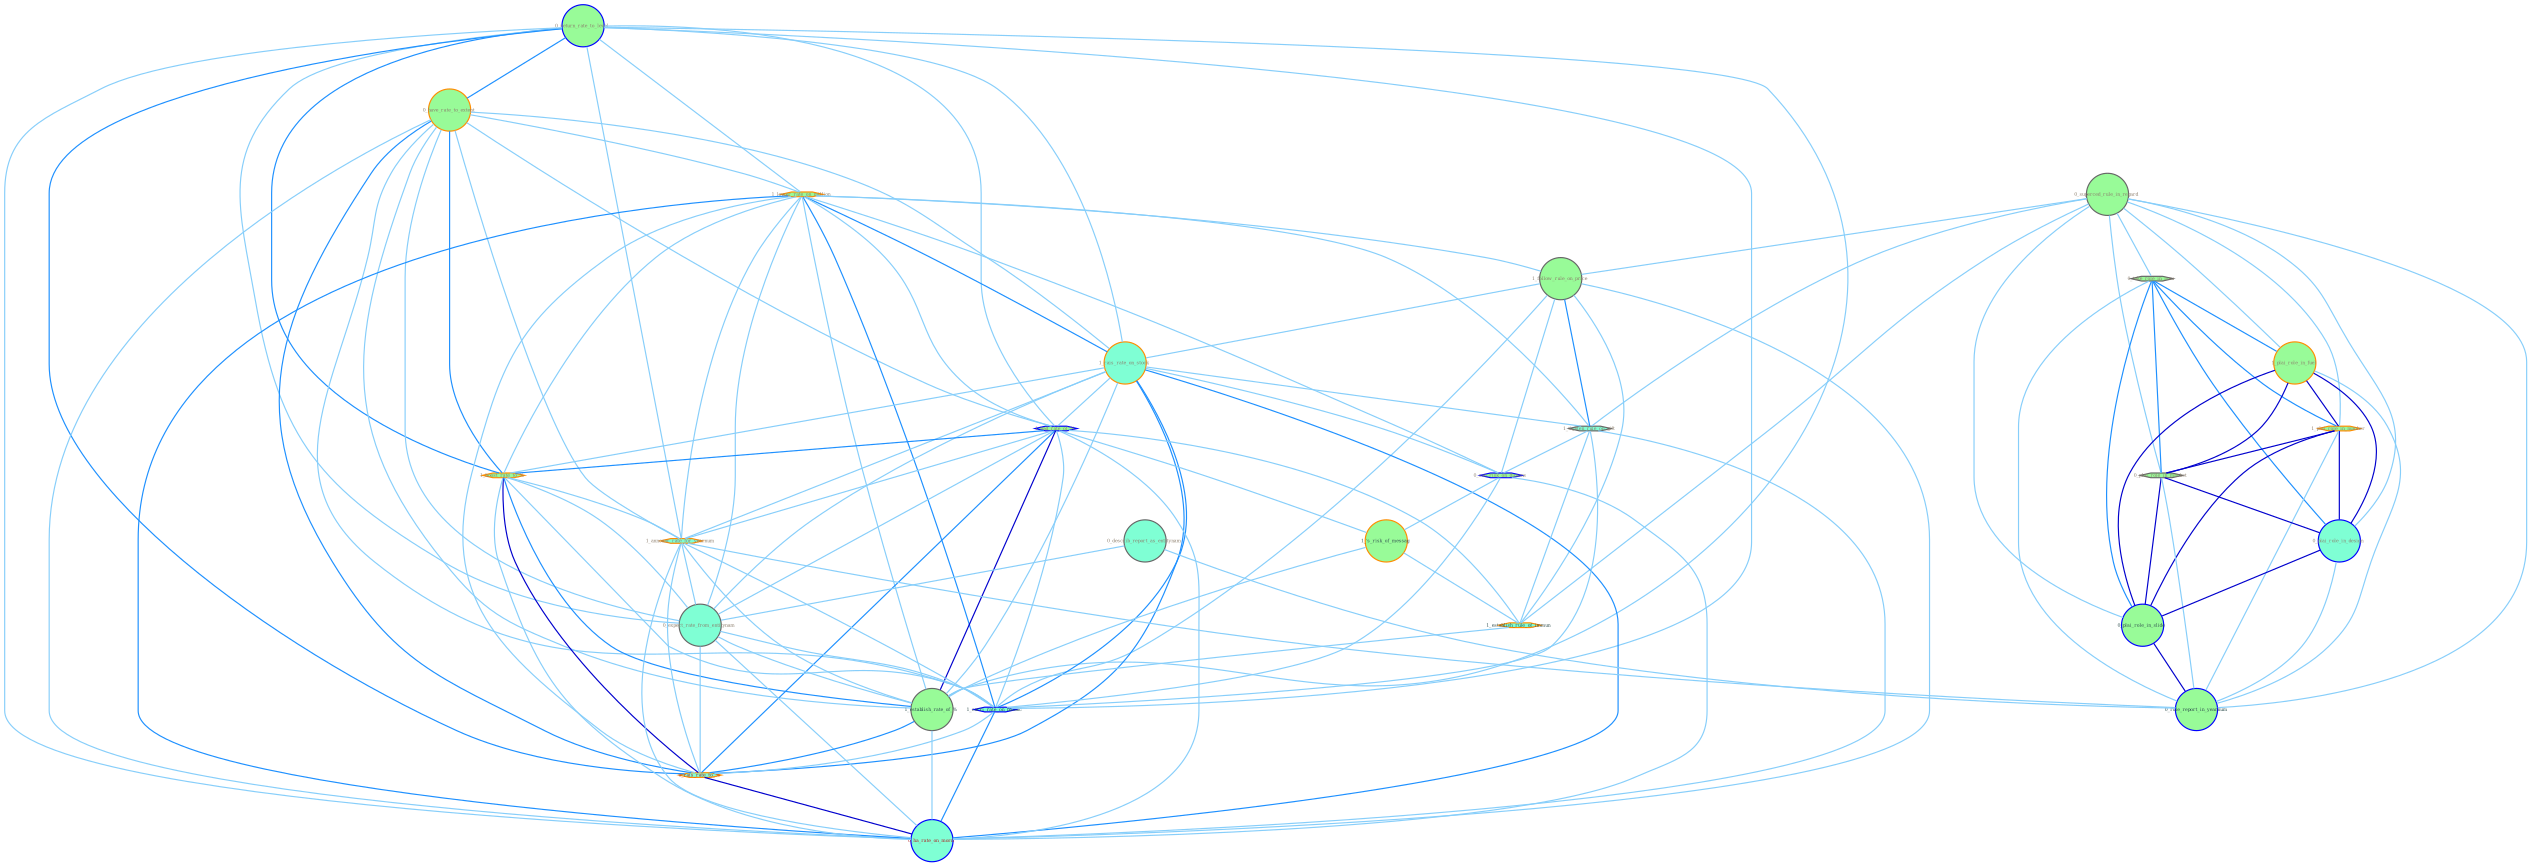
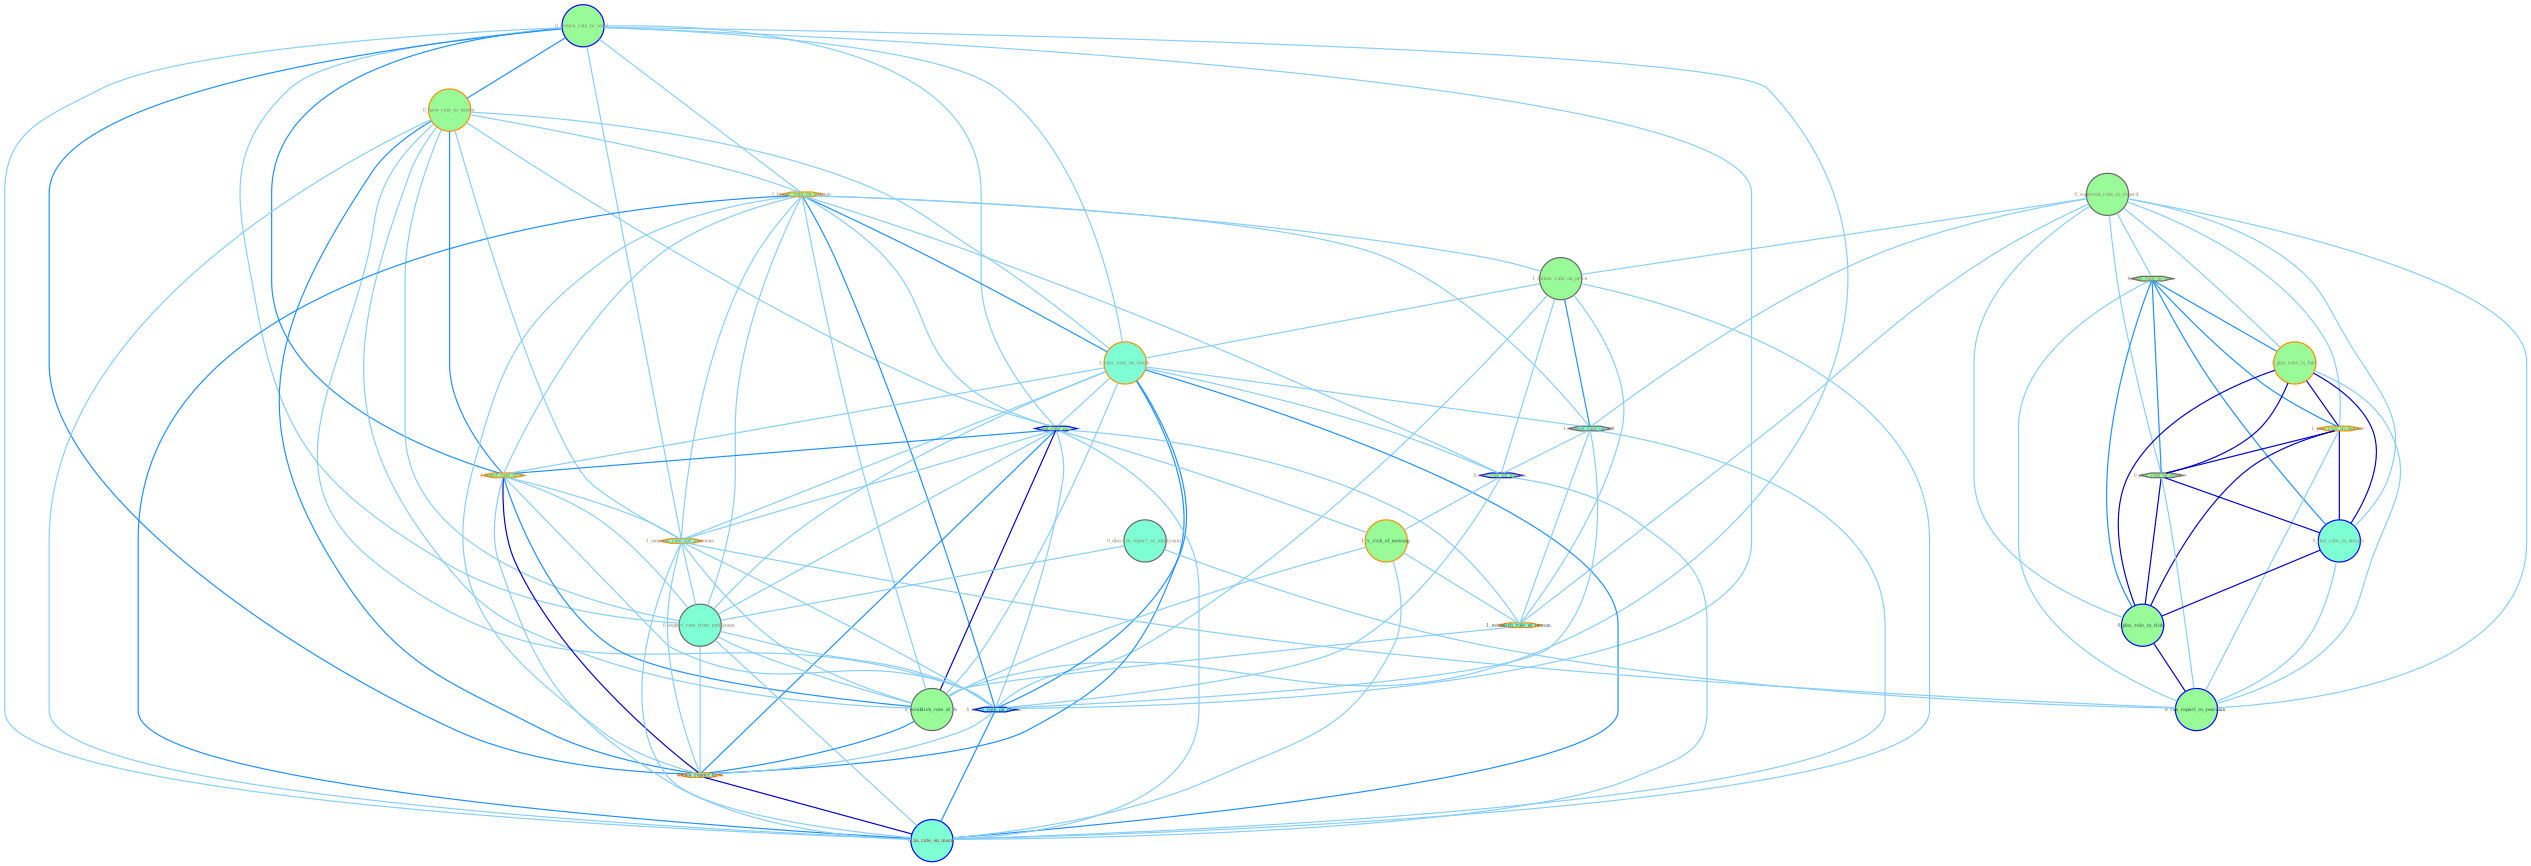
(2196, 710) -> (2196, 710)
(700, 775) -> (700, 775)
(932, 775) -> (1236, 768)
